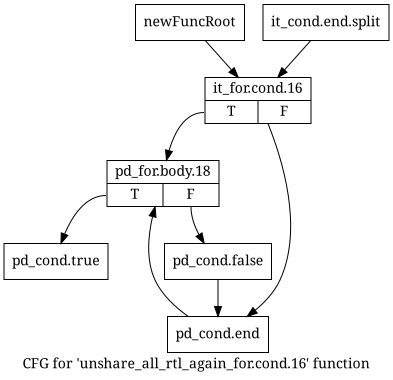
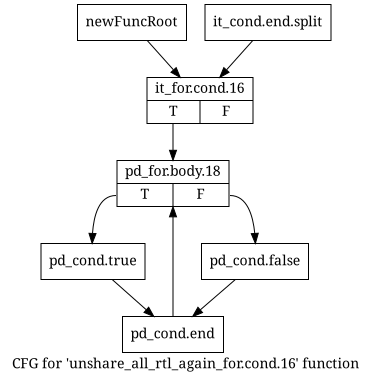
(290, 221) -> (129, 295)
